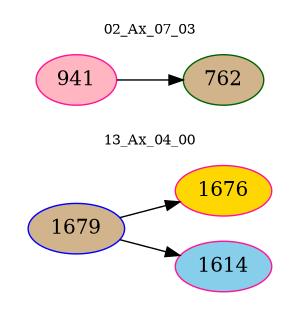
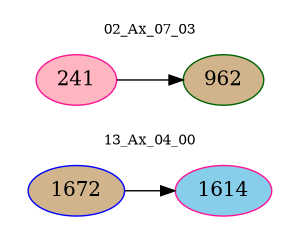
(76, 80) -> (76, 80)
(224, 80) -> (224, 80)
(224, 191) -> none
(76, 229) -> (76, 191)
